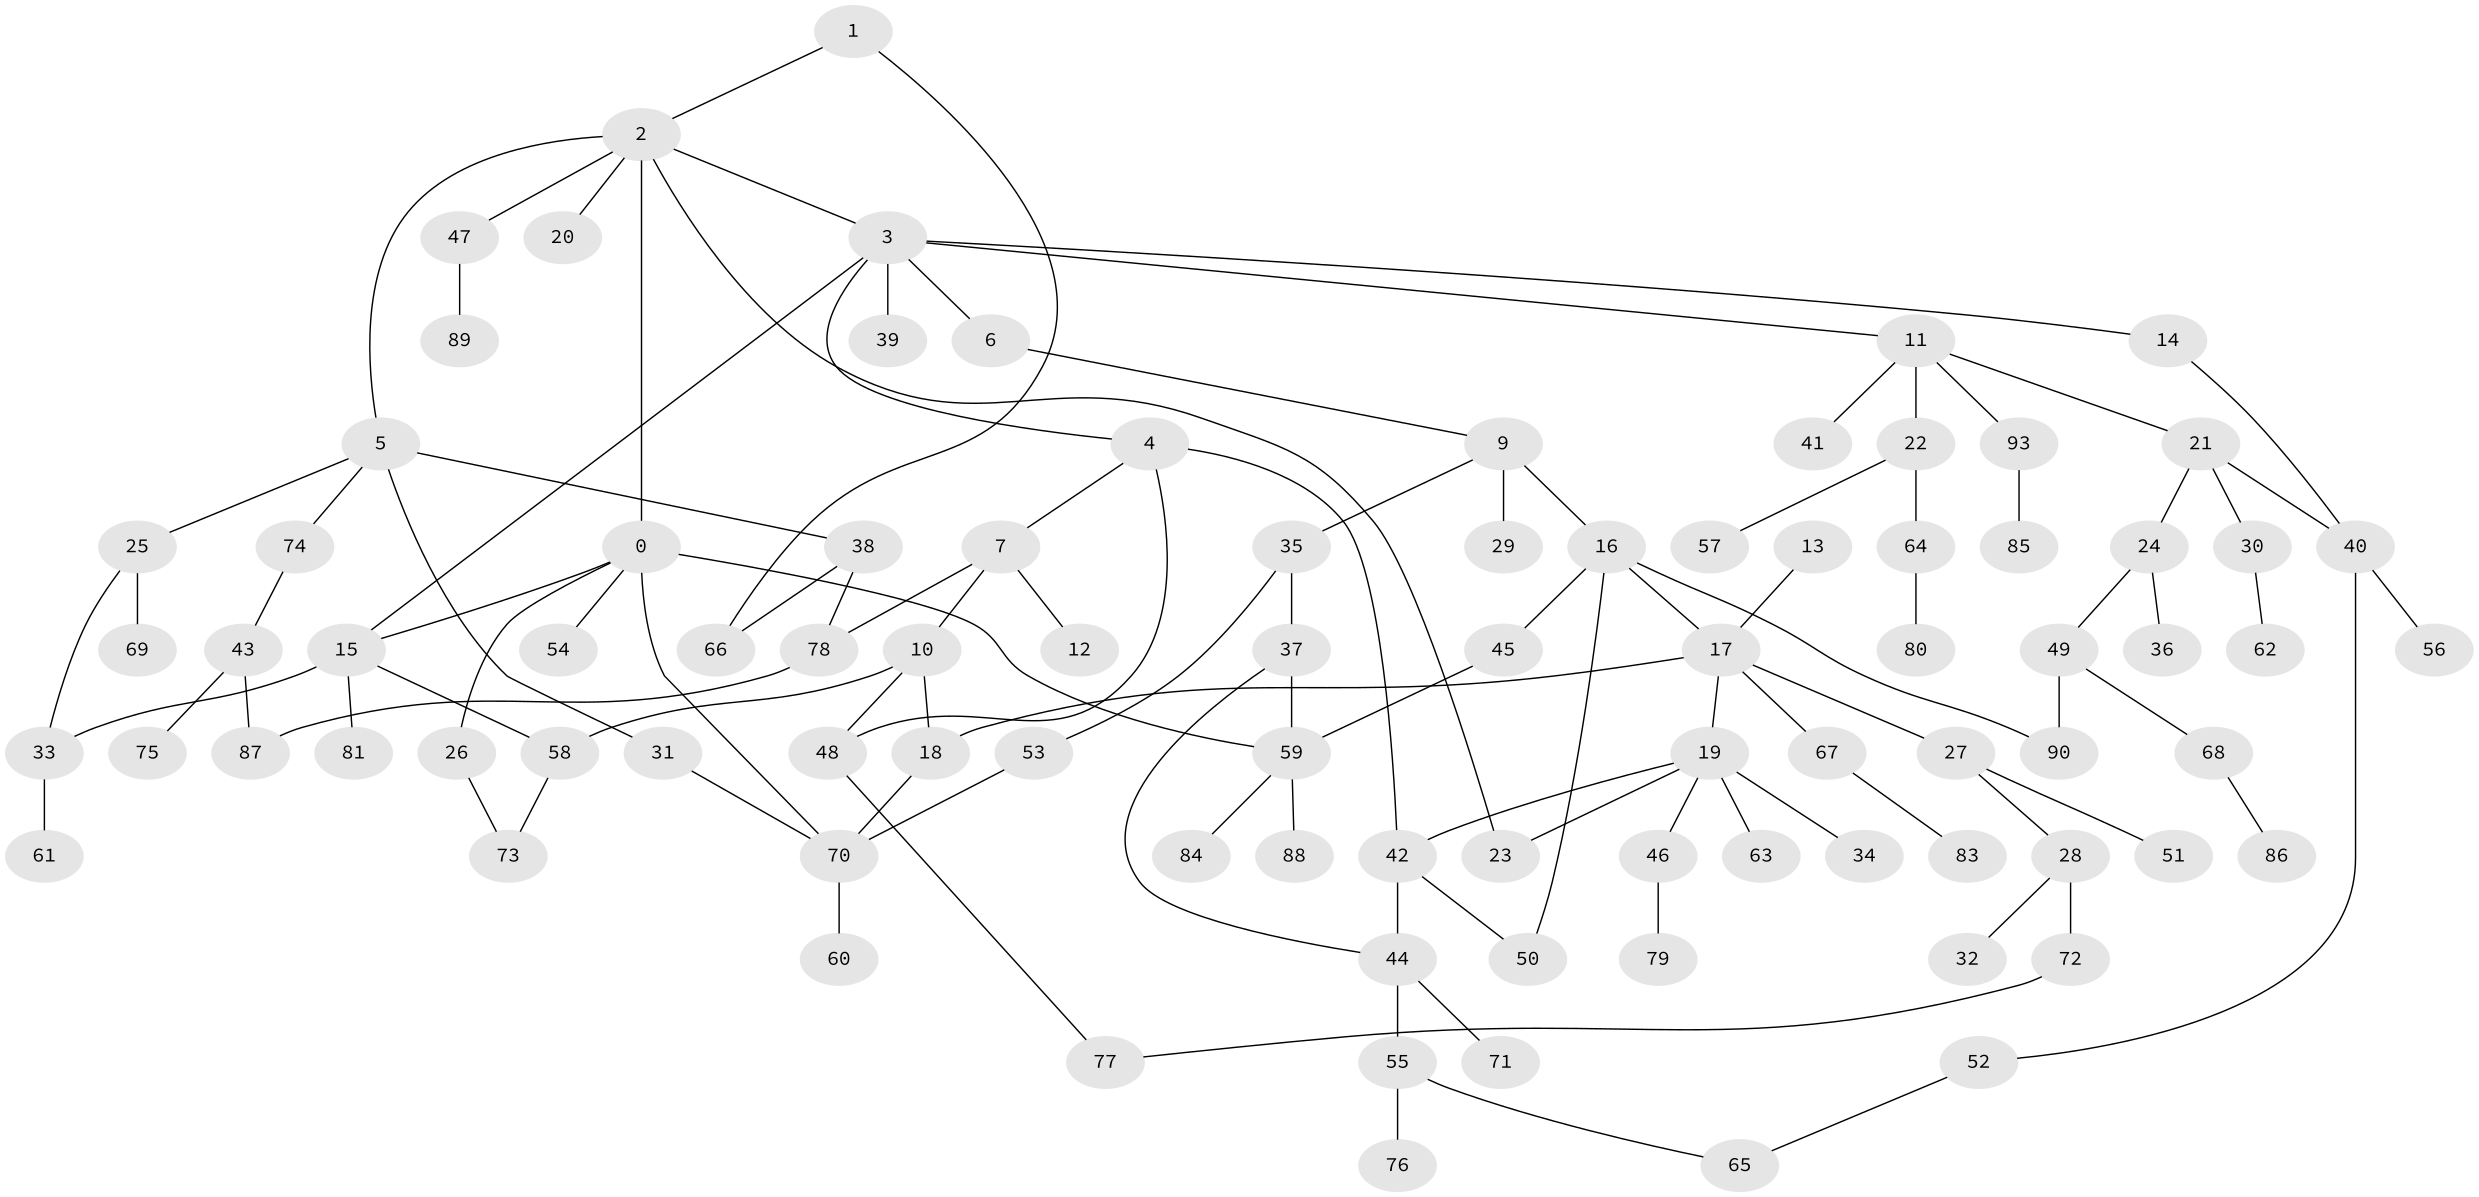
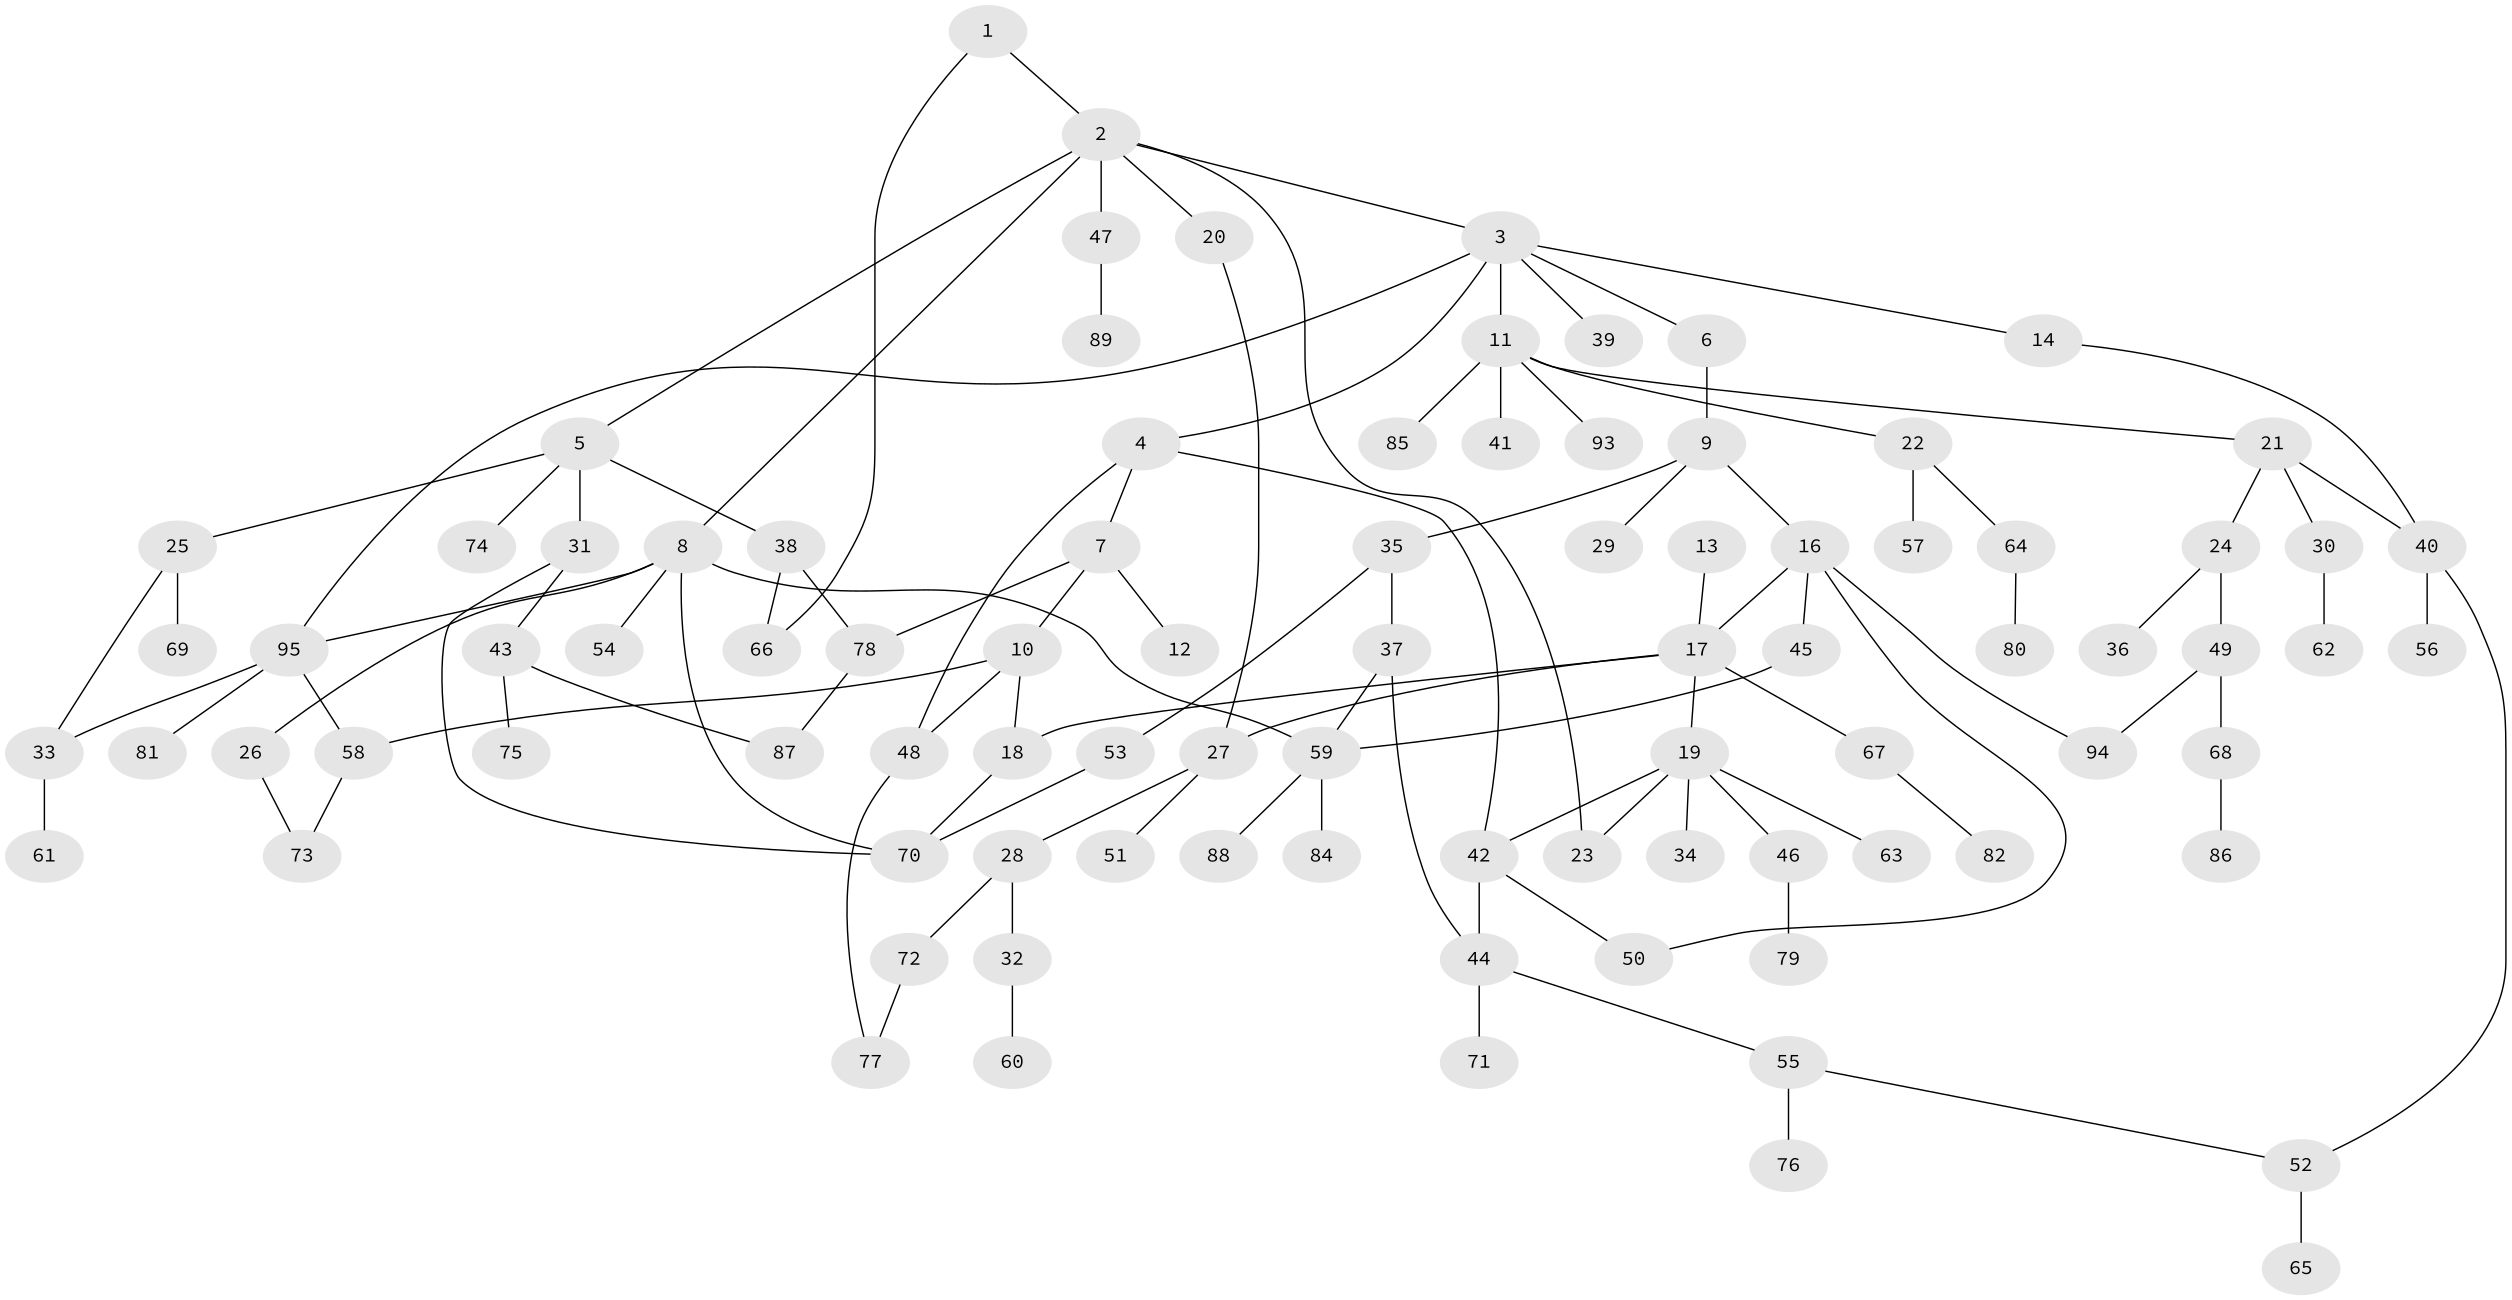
none -> (1259, 495)
(2019, 496) -> (1449, 392)
(642, 547) -> (683, 547)
(269, 599) -> (534, 607)
(347, 650) -> (289, 650)
(2059, 753) -> (2098, 753)
(1967, 856) -> (1995, 856)
(839, 908) -> (1012, 1011)
(1564, 1124) -> (2045, 1114)
